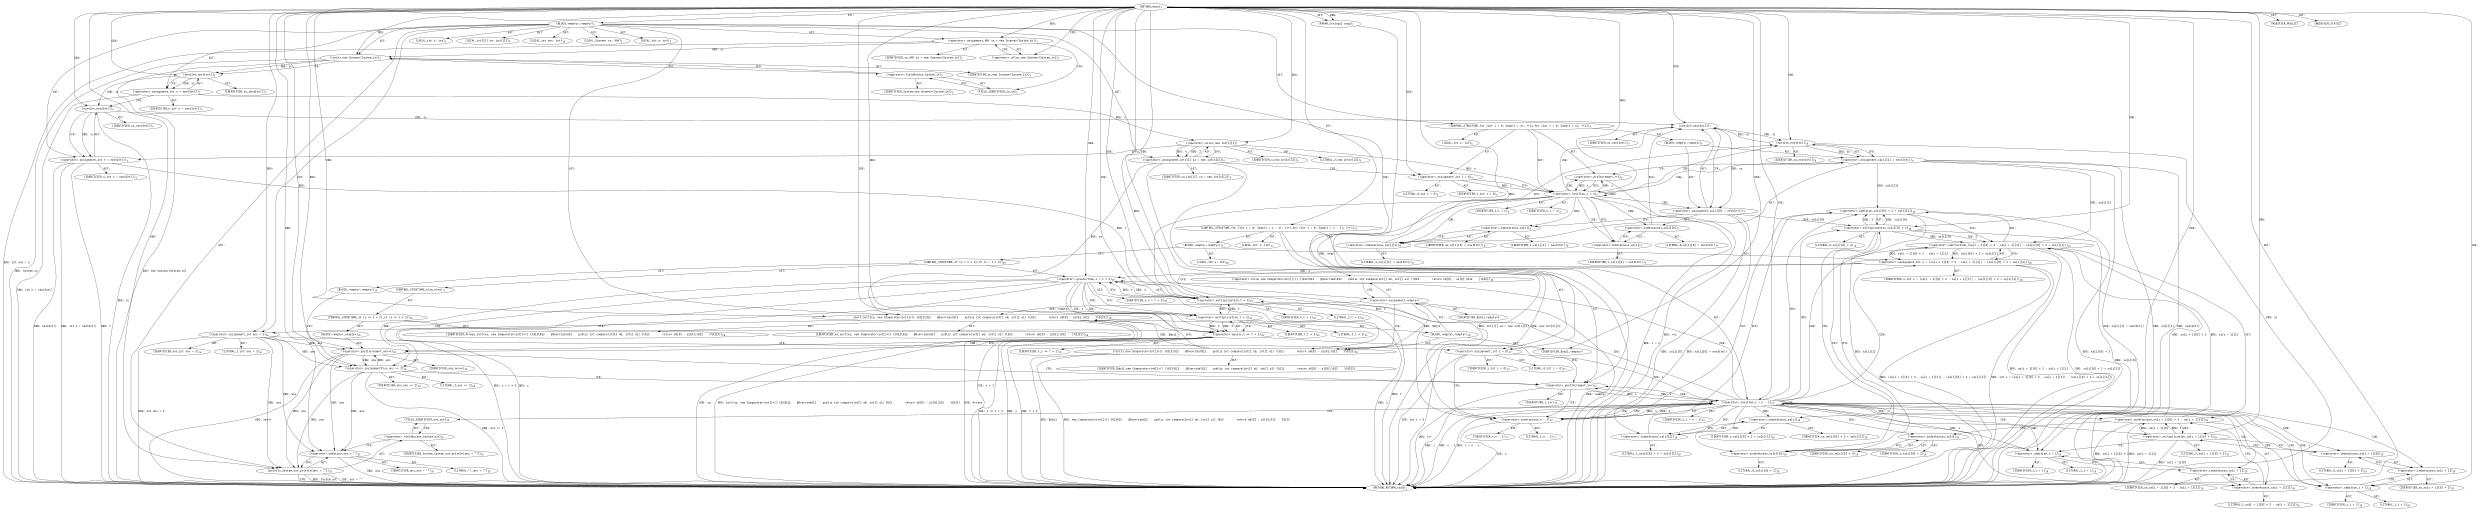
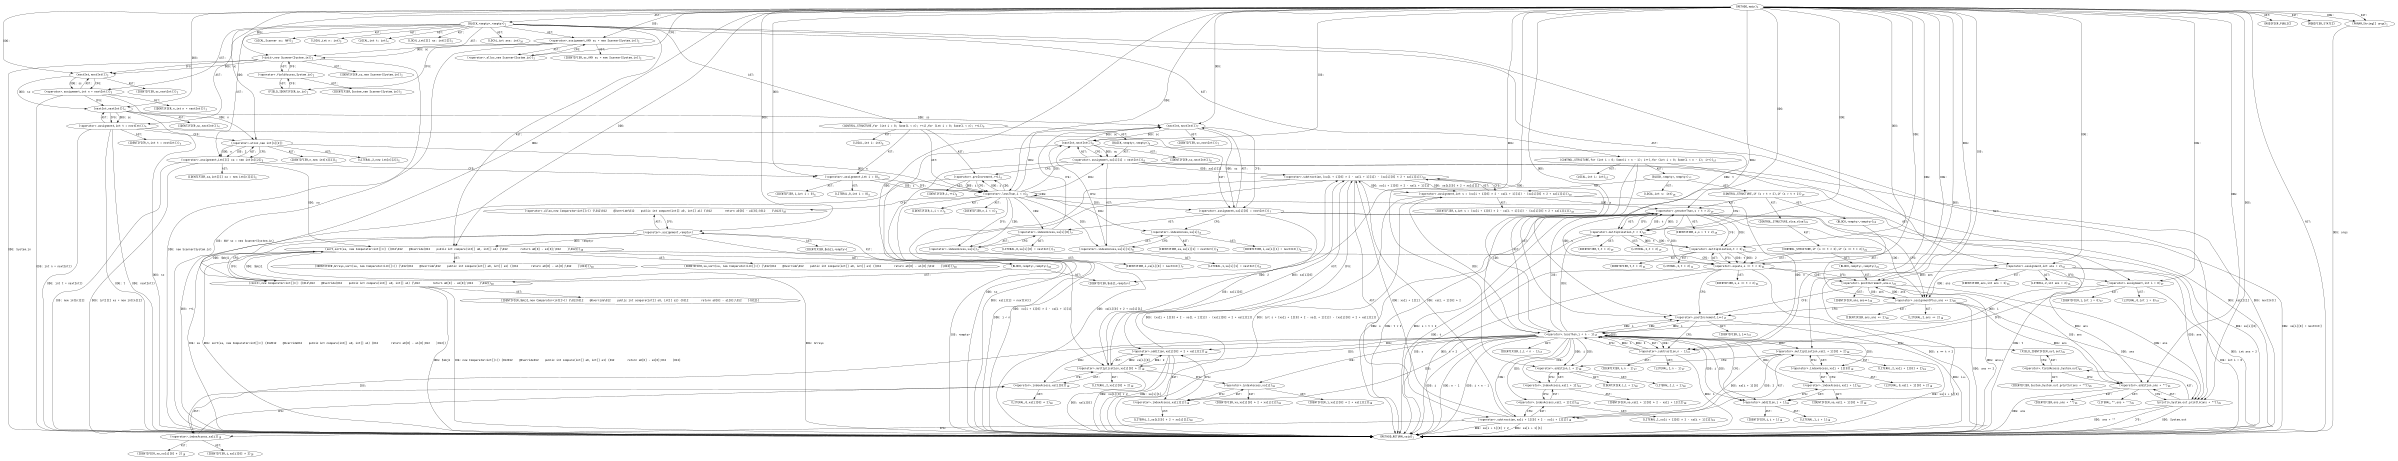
(662, 156) -> (192, 135)
(1877, 185) -> none
none -> (942, 194)
(17, 262) -> (245, 241)
